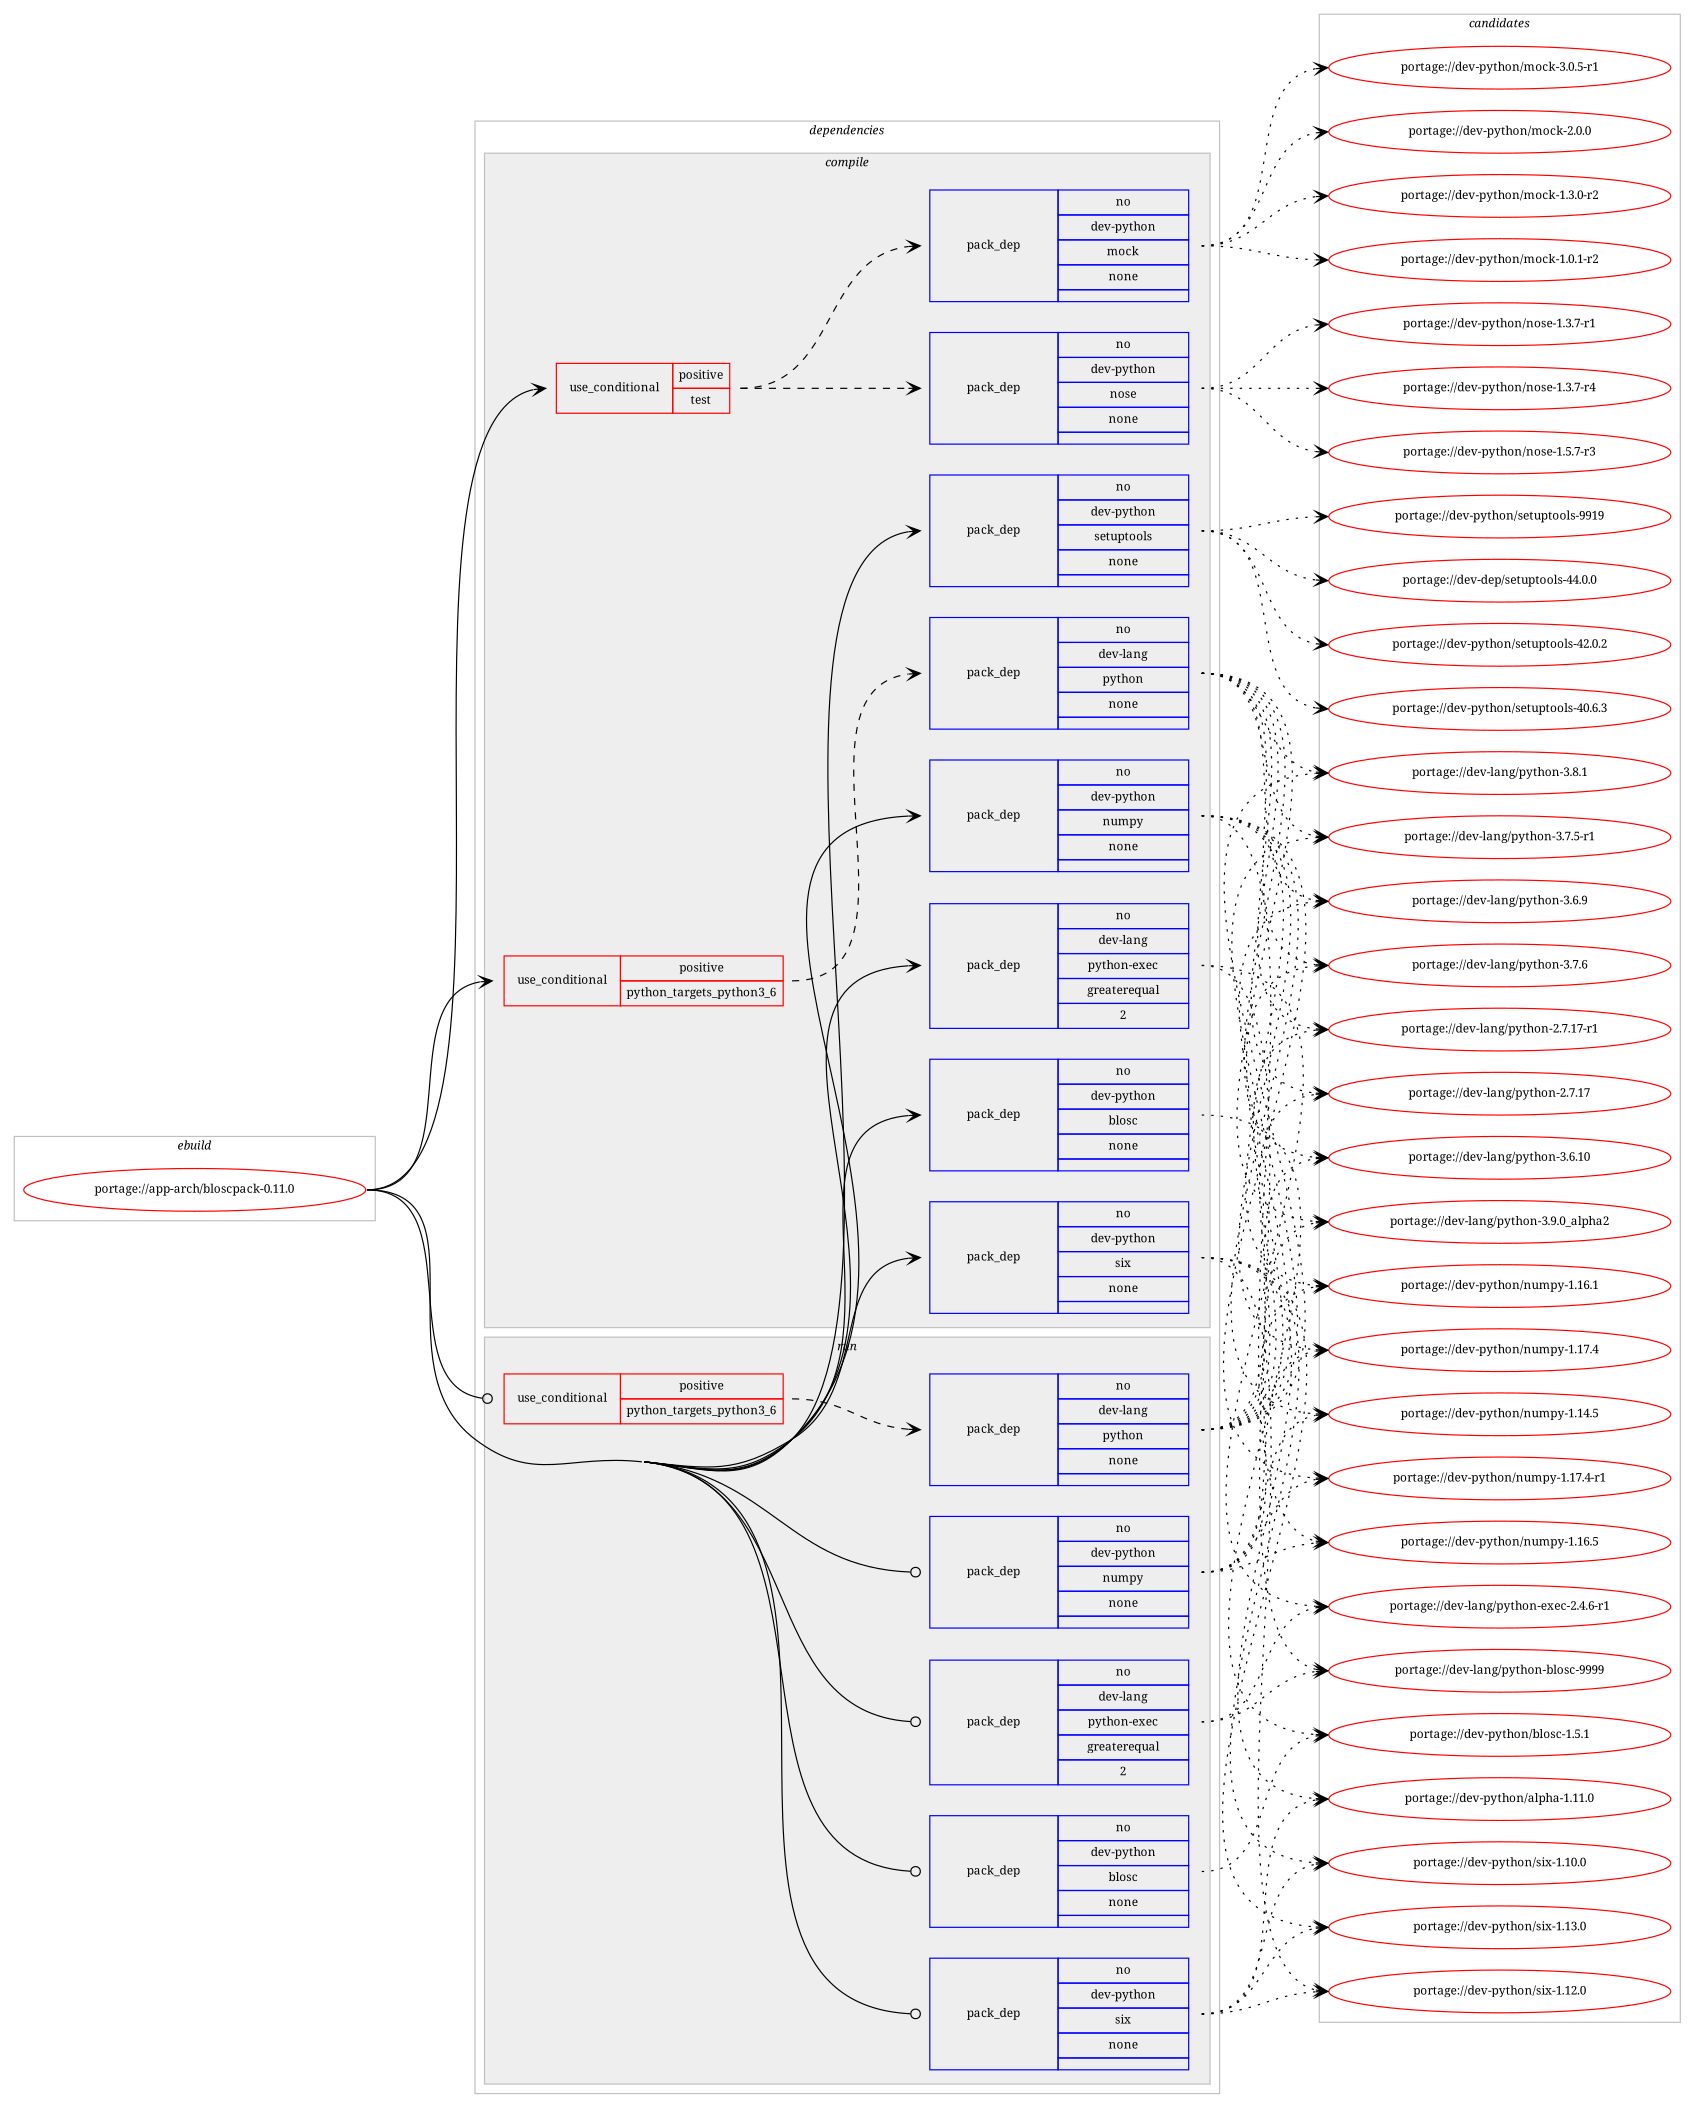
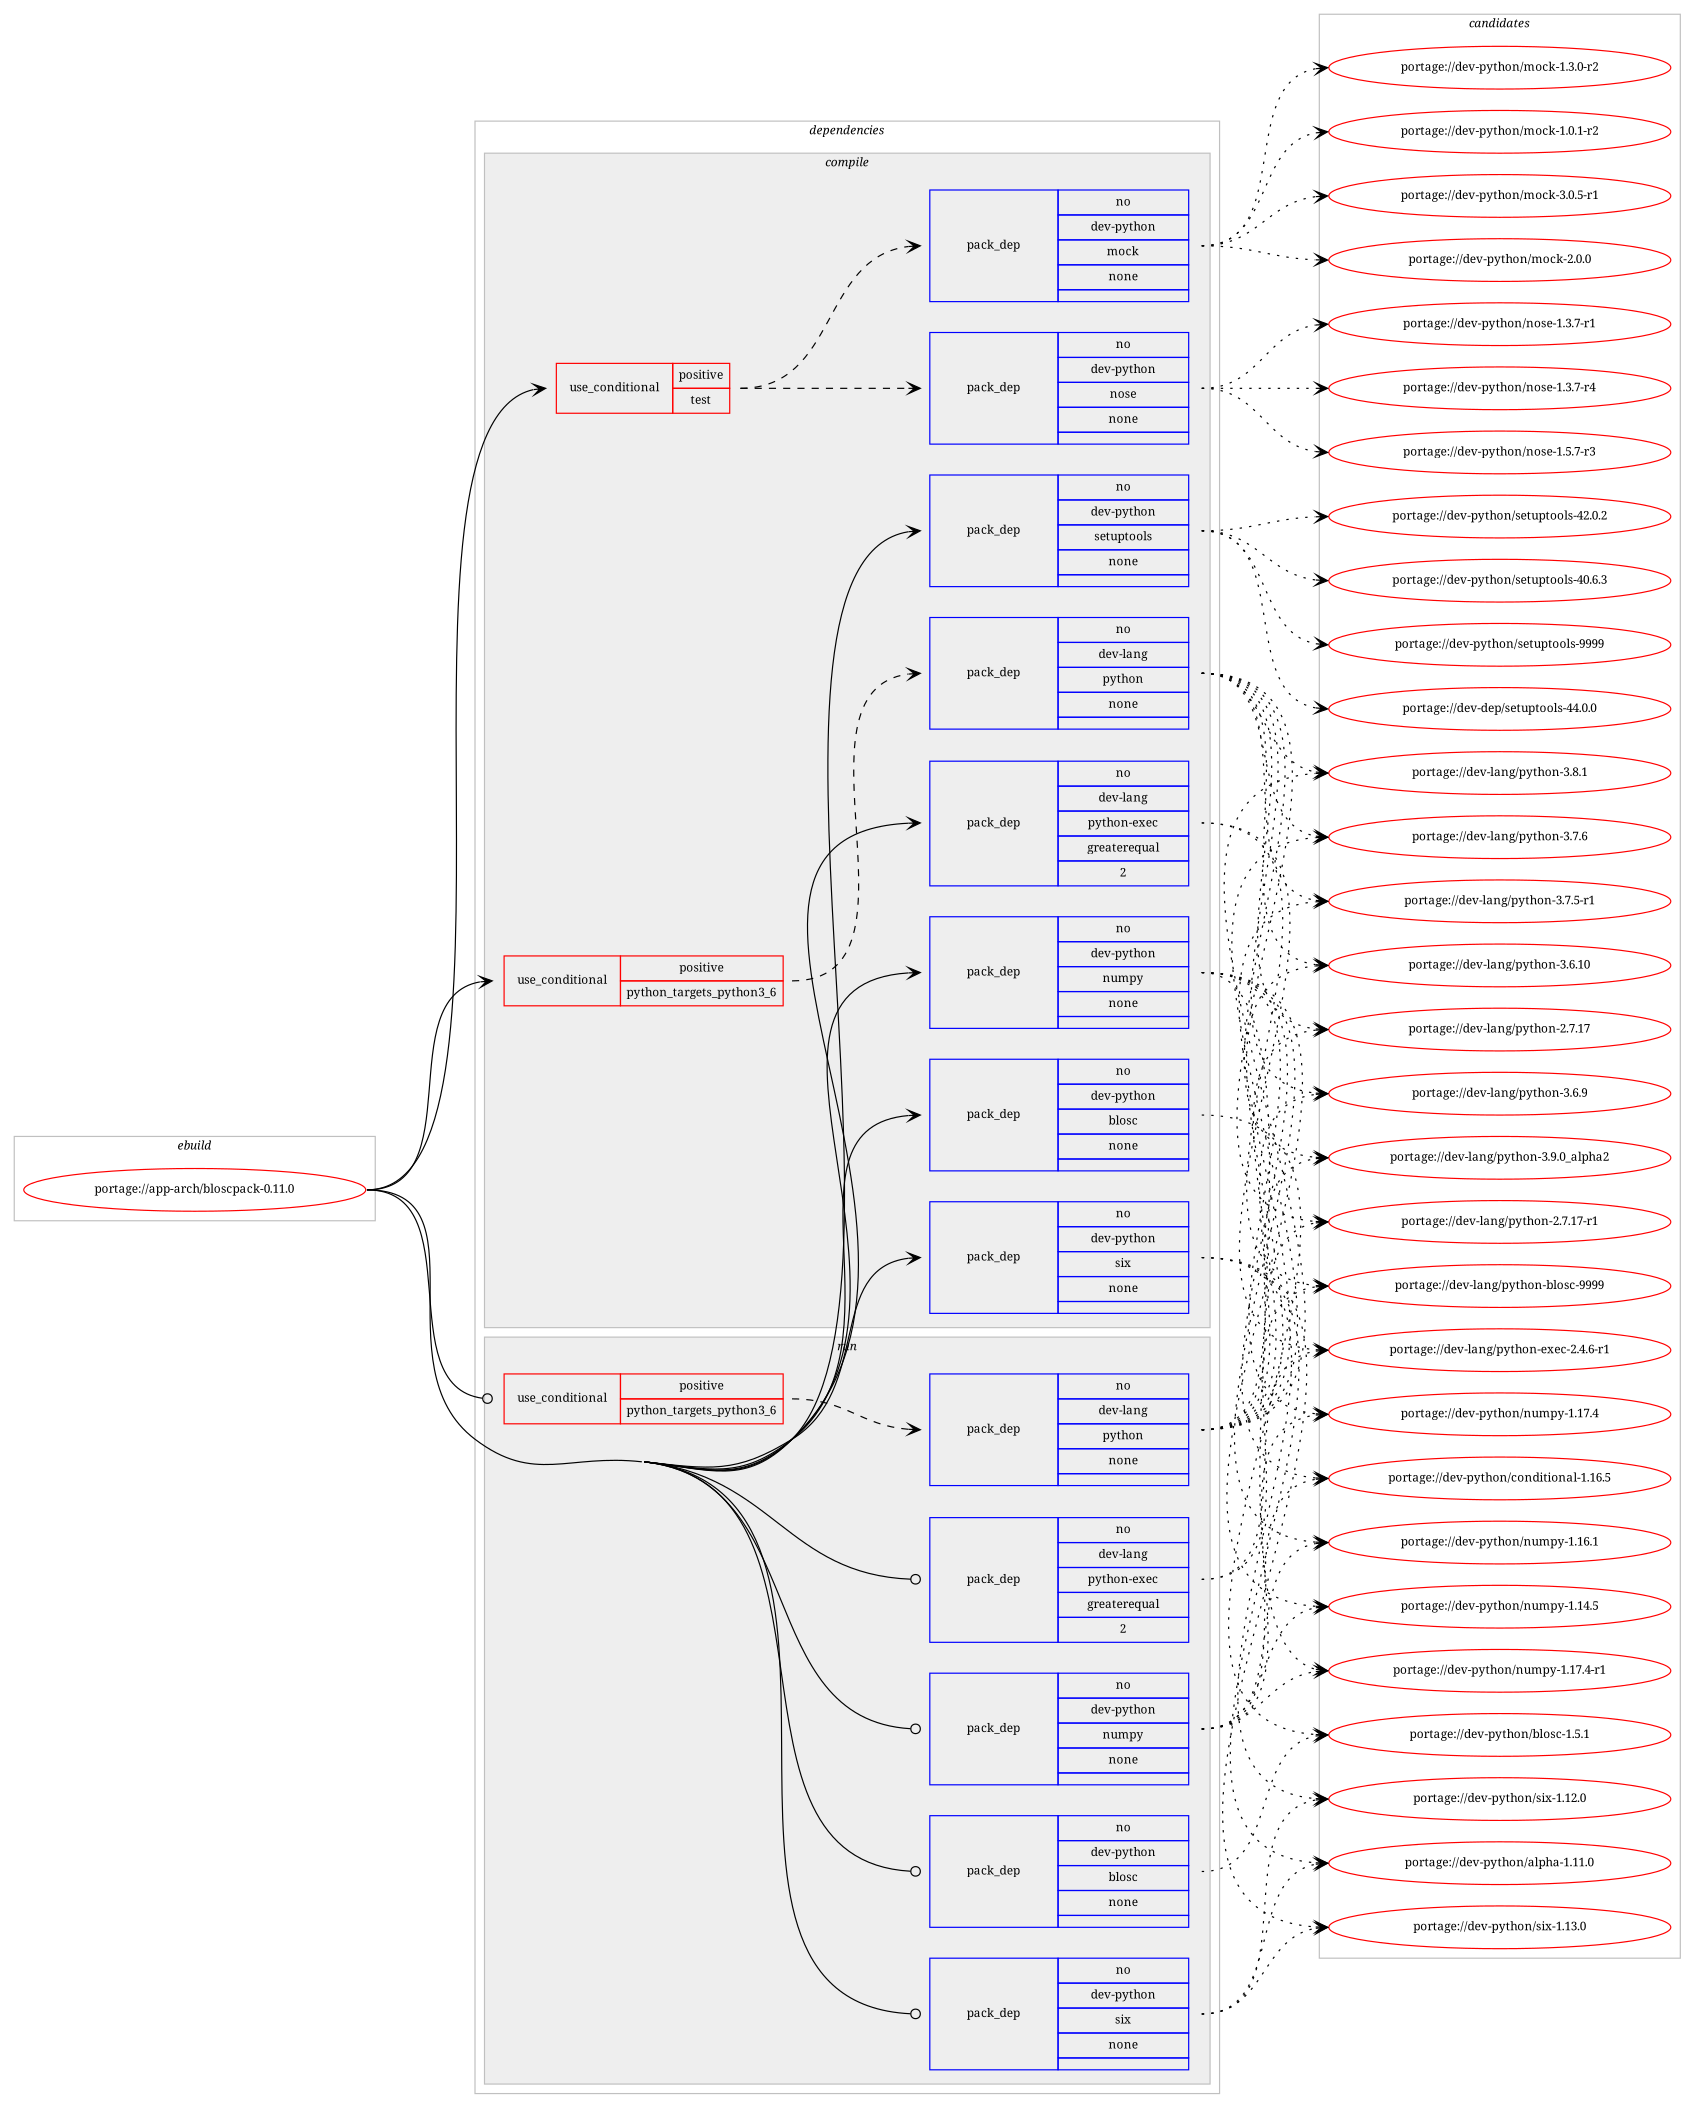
(1500, 517) -> (1500, 645)
(1500, 1543) -> (1500, 1478)
(1500, 1863) -> none
